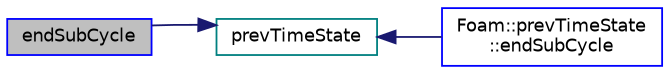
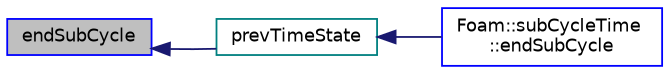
(175, 25) -> (193, 49)
(552, 37) -> (552, 37)
